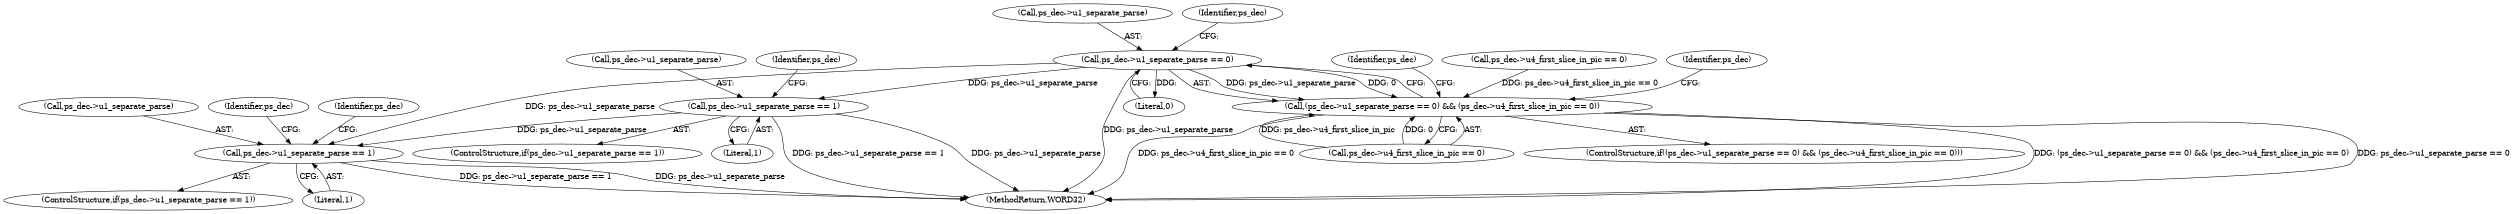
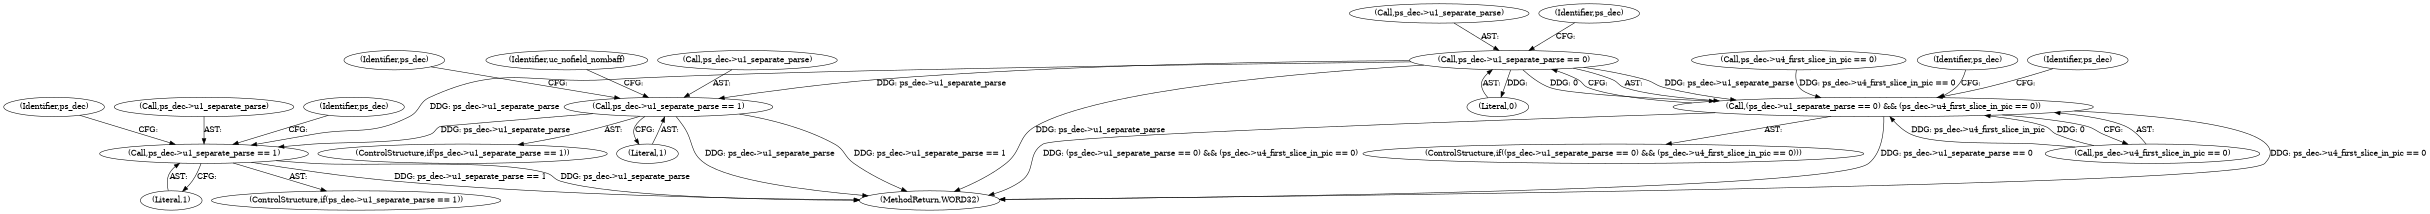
none -> (567, 60)
(1143, 84) -> (1493, 84)
